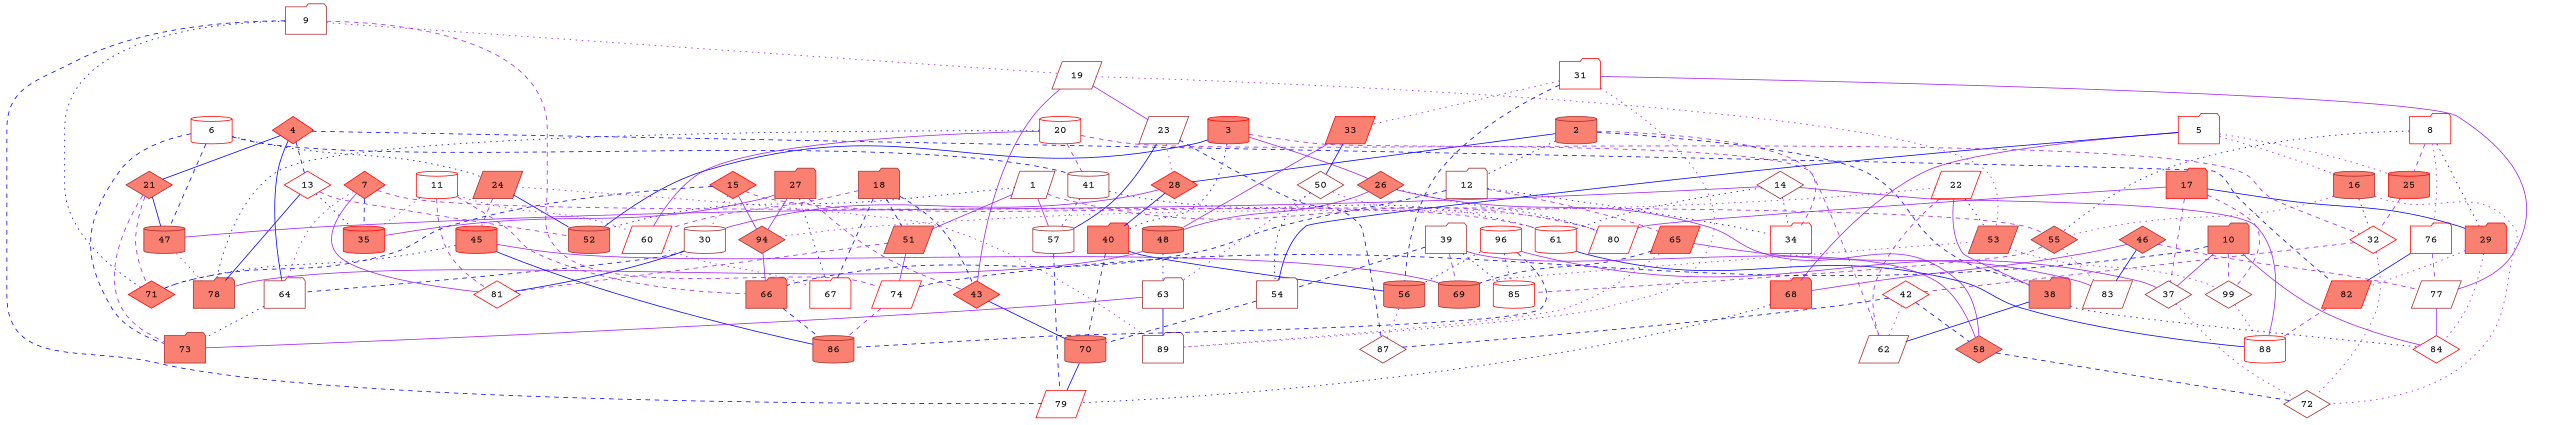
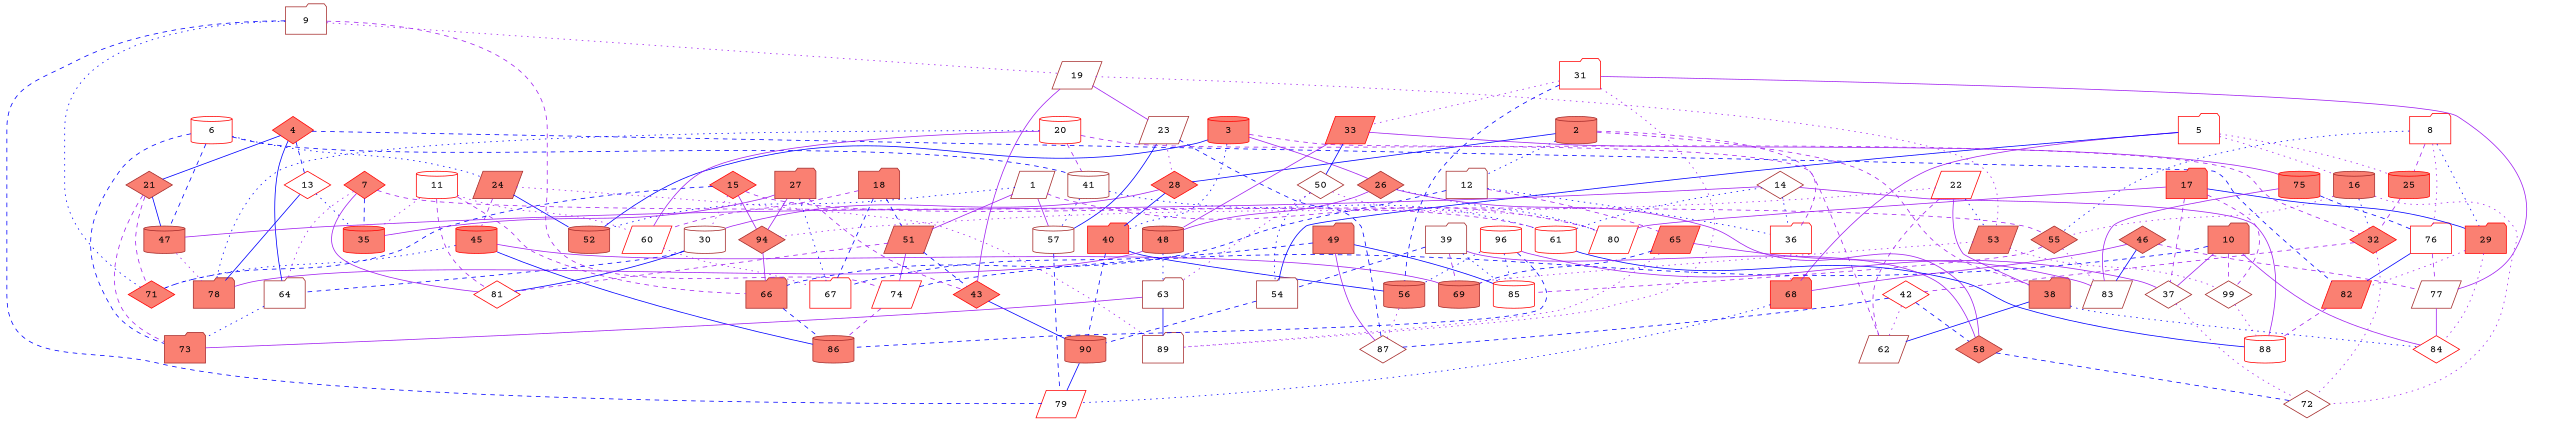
(1810, 156) -> (1810, 156)
none -> (2299, 185)
(443, 216) -> none
(946, 235) -> (945, 269)
none -> (1333, 240)
(1791, 240) -> (1791, 240)
(2373, 240) -> (2373, 240)
(1085, 349) -> (1085, 349)
